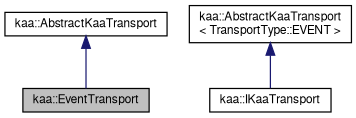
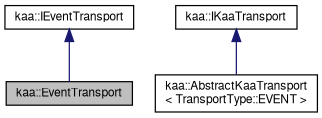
(86, 24) -> (69, 17)
(270, 72) -> (236, 58)
